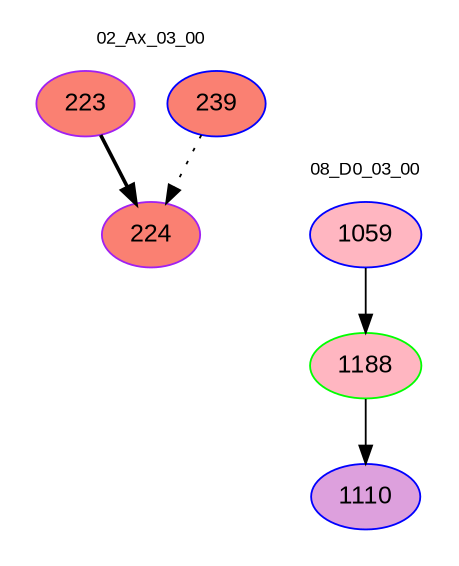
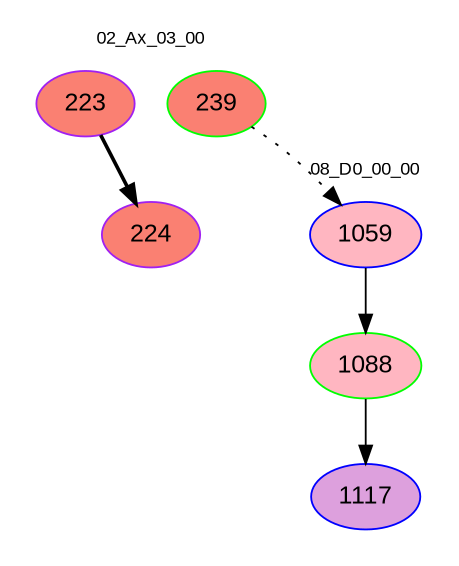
(217, 104) -> (217, 104)
(188, 161) -> (307, 170)
(366, 170) -> (366, 170)
(366, 366) -> (366, 366)
(366, 497) -> (366, 497)
